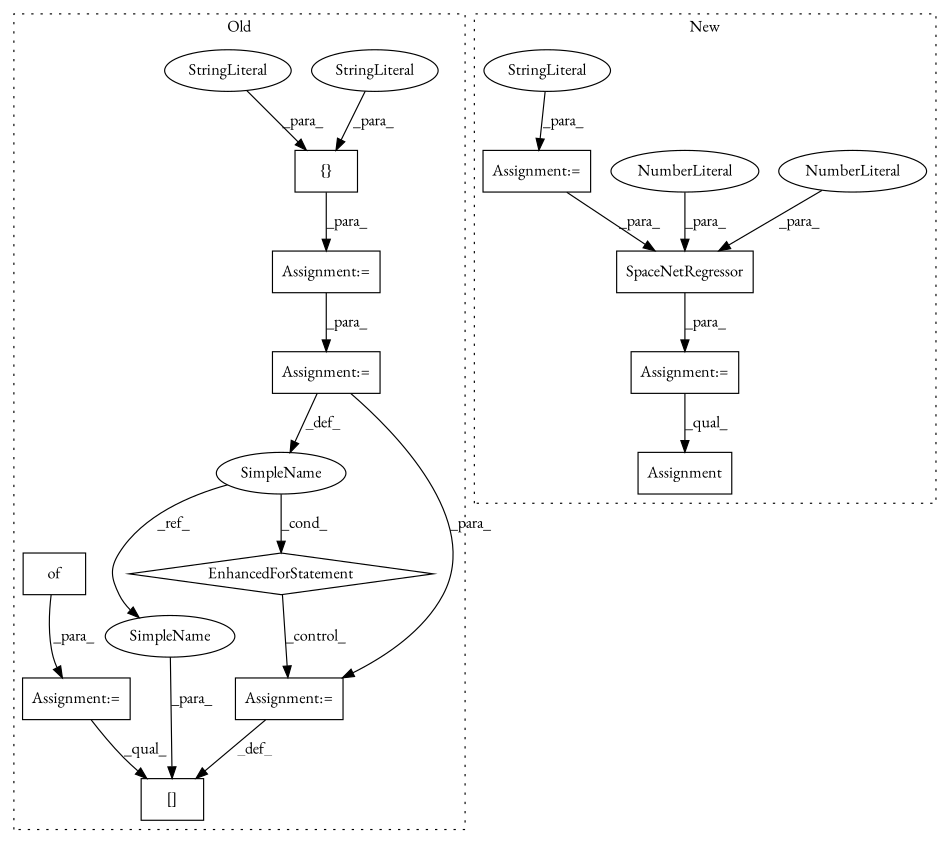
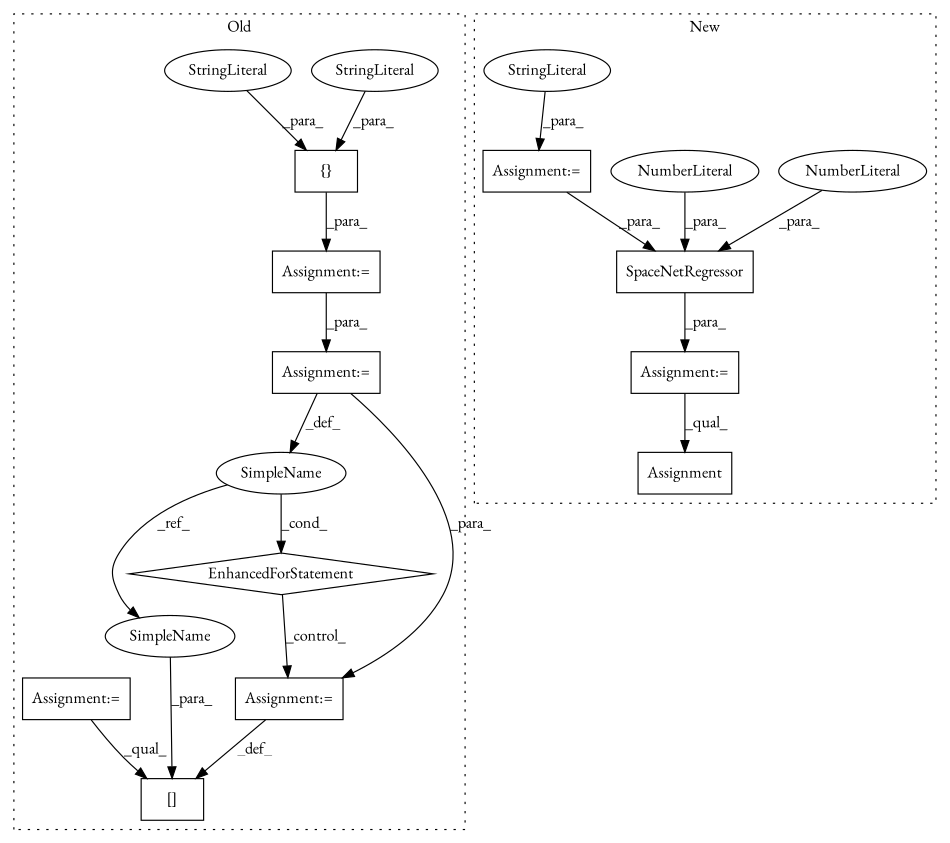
(54, 574) -> none
